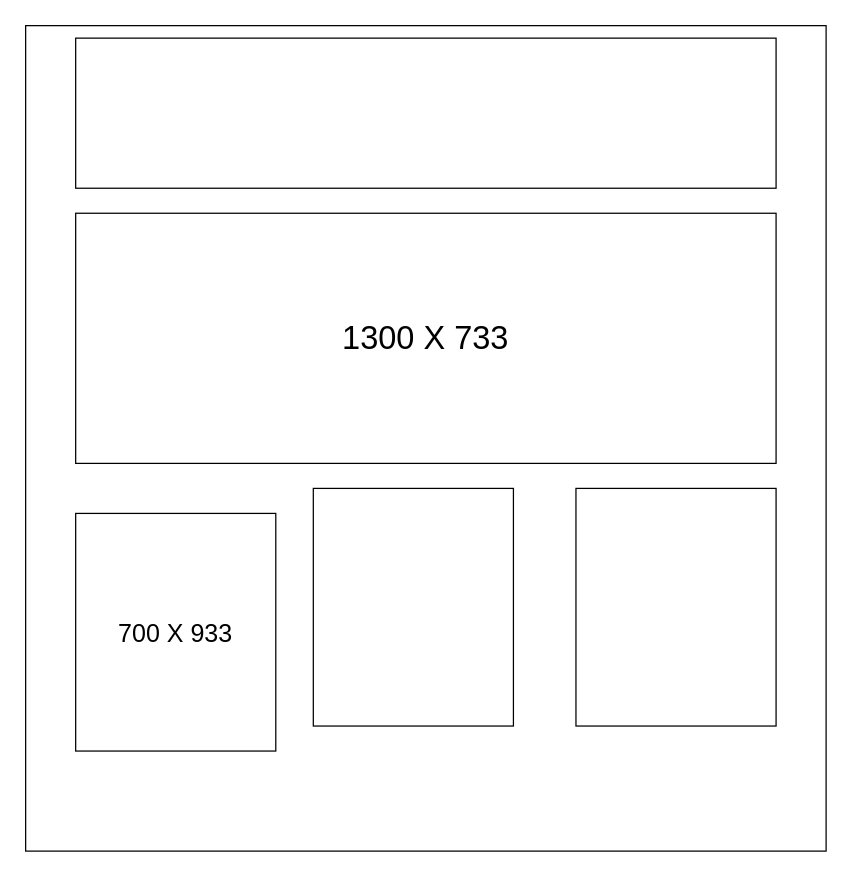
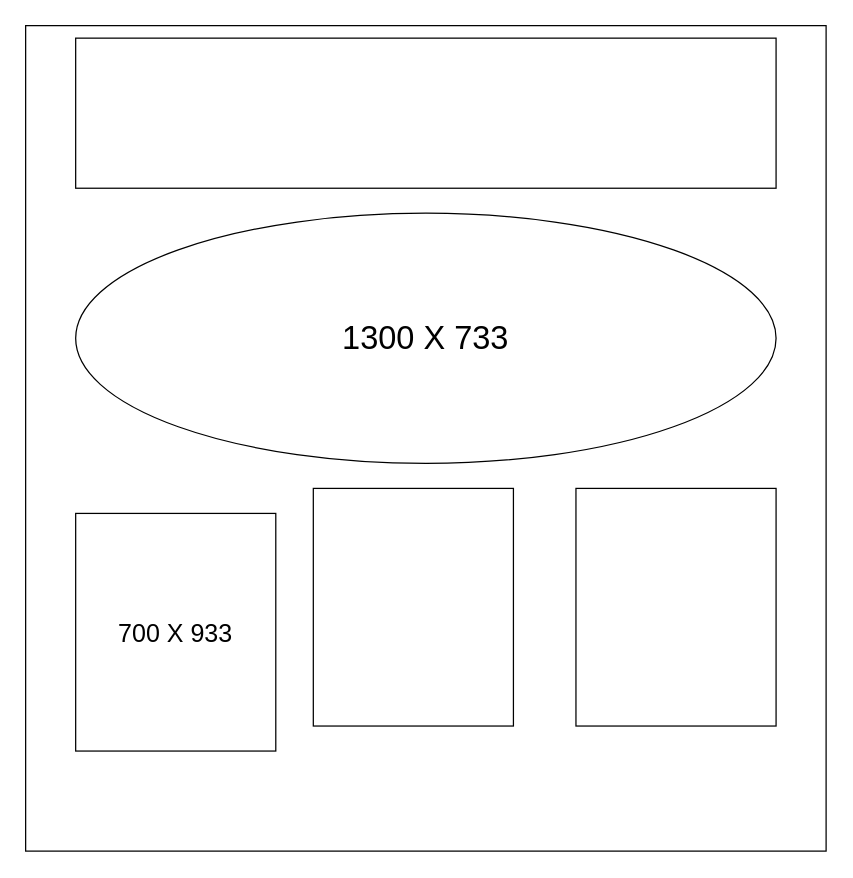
(426, 338) -> (426, 338)
